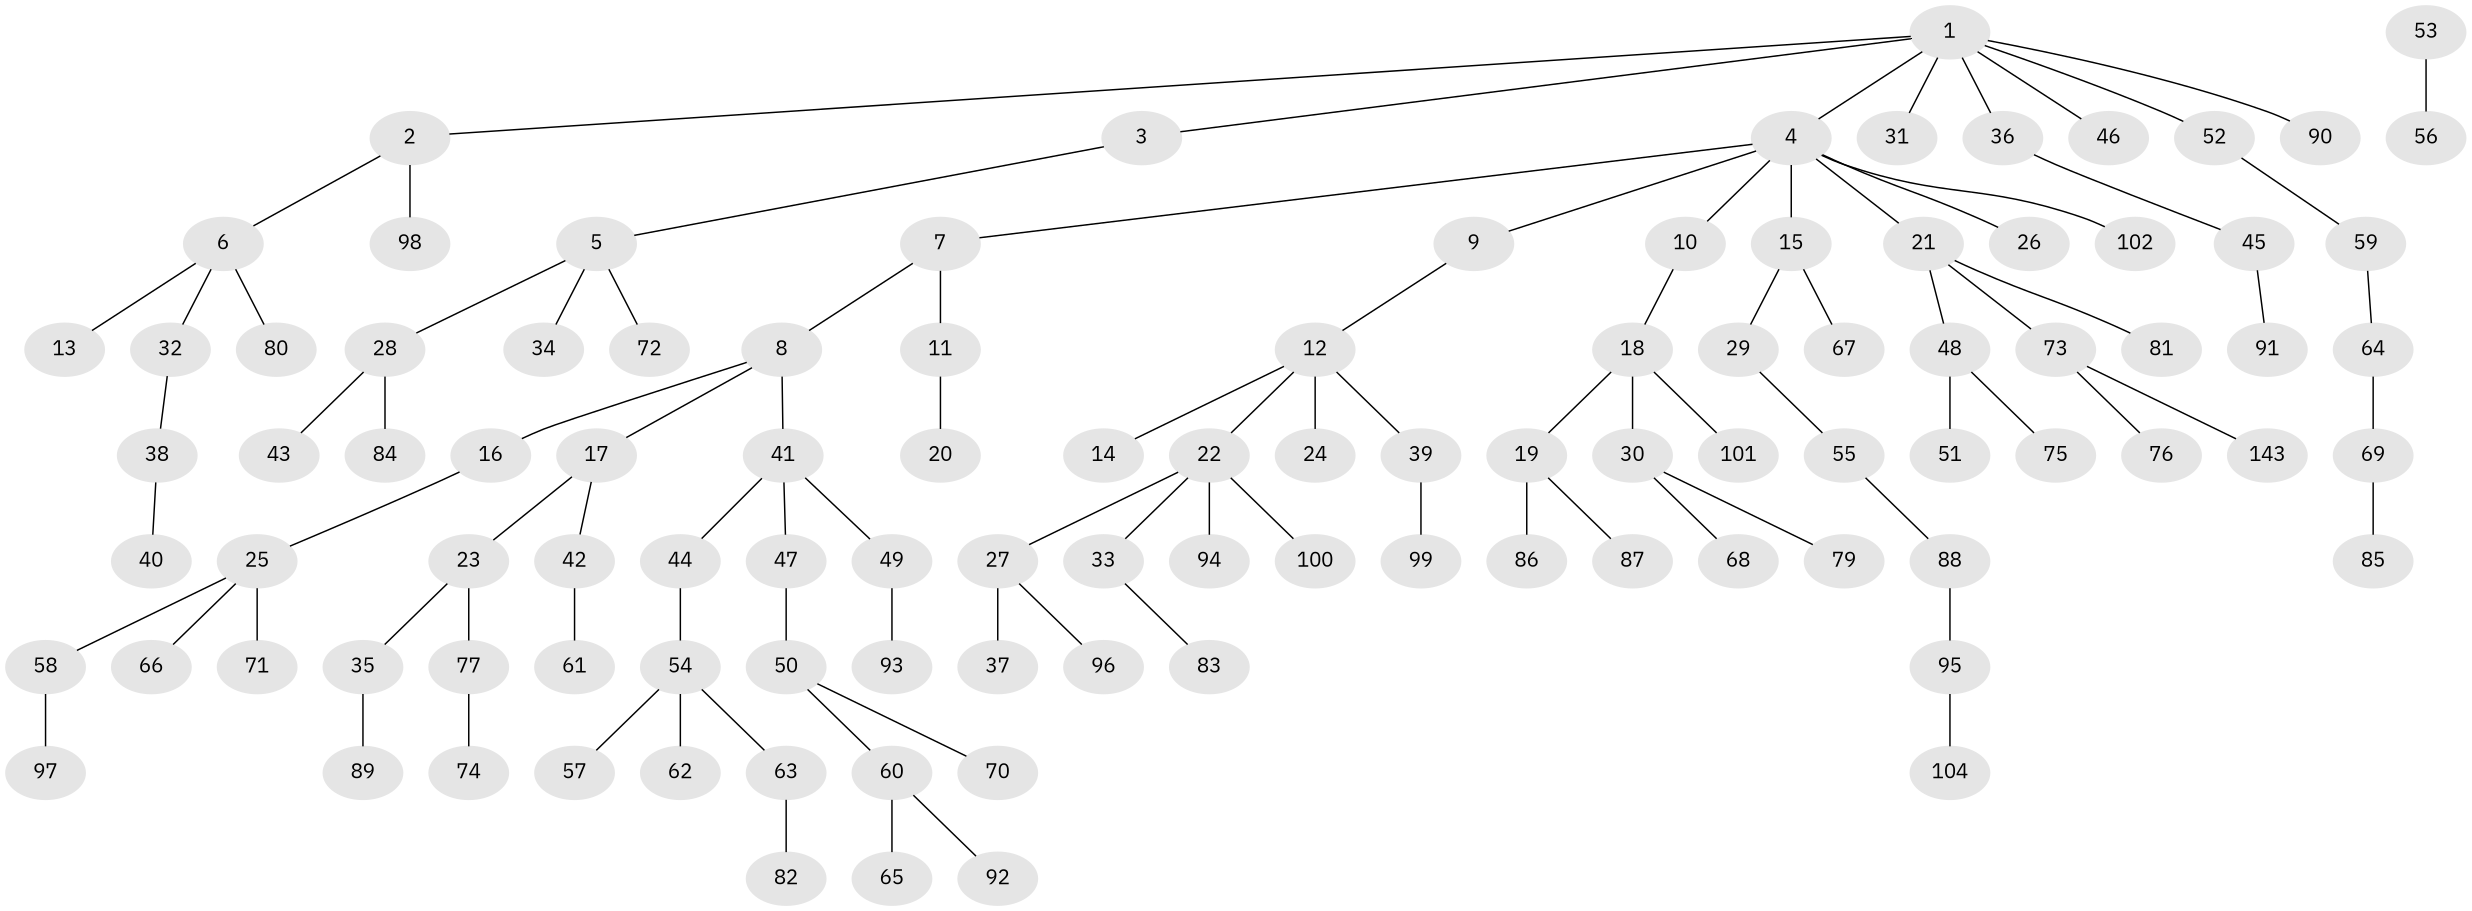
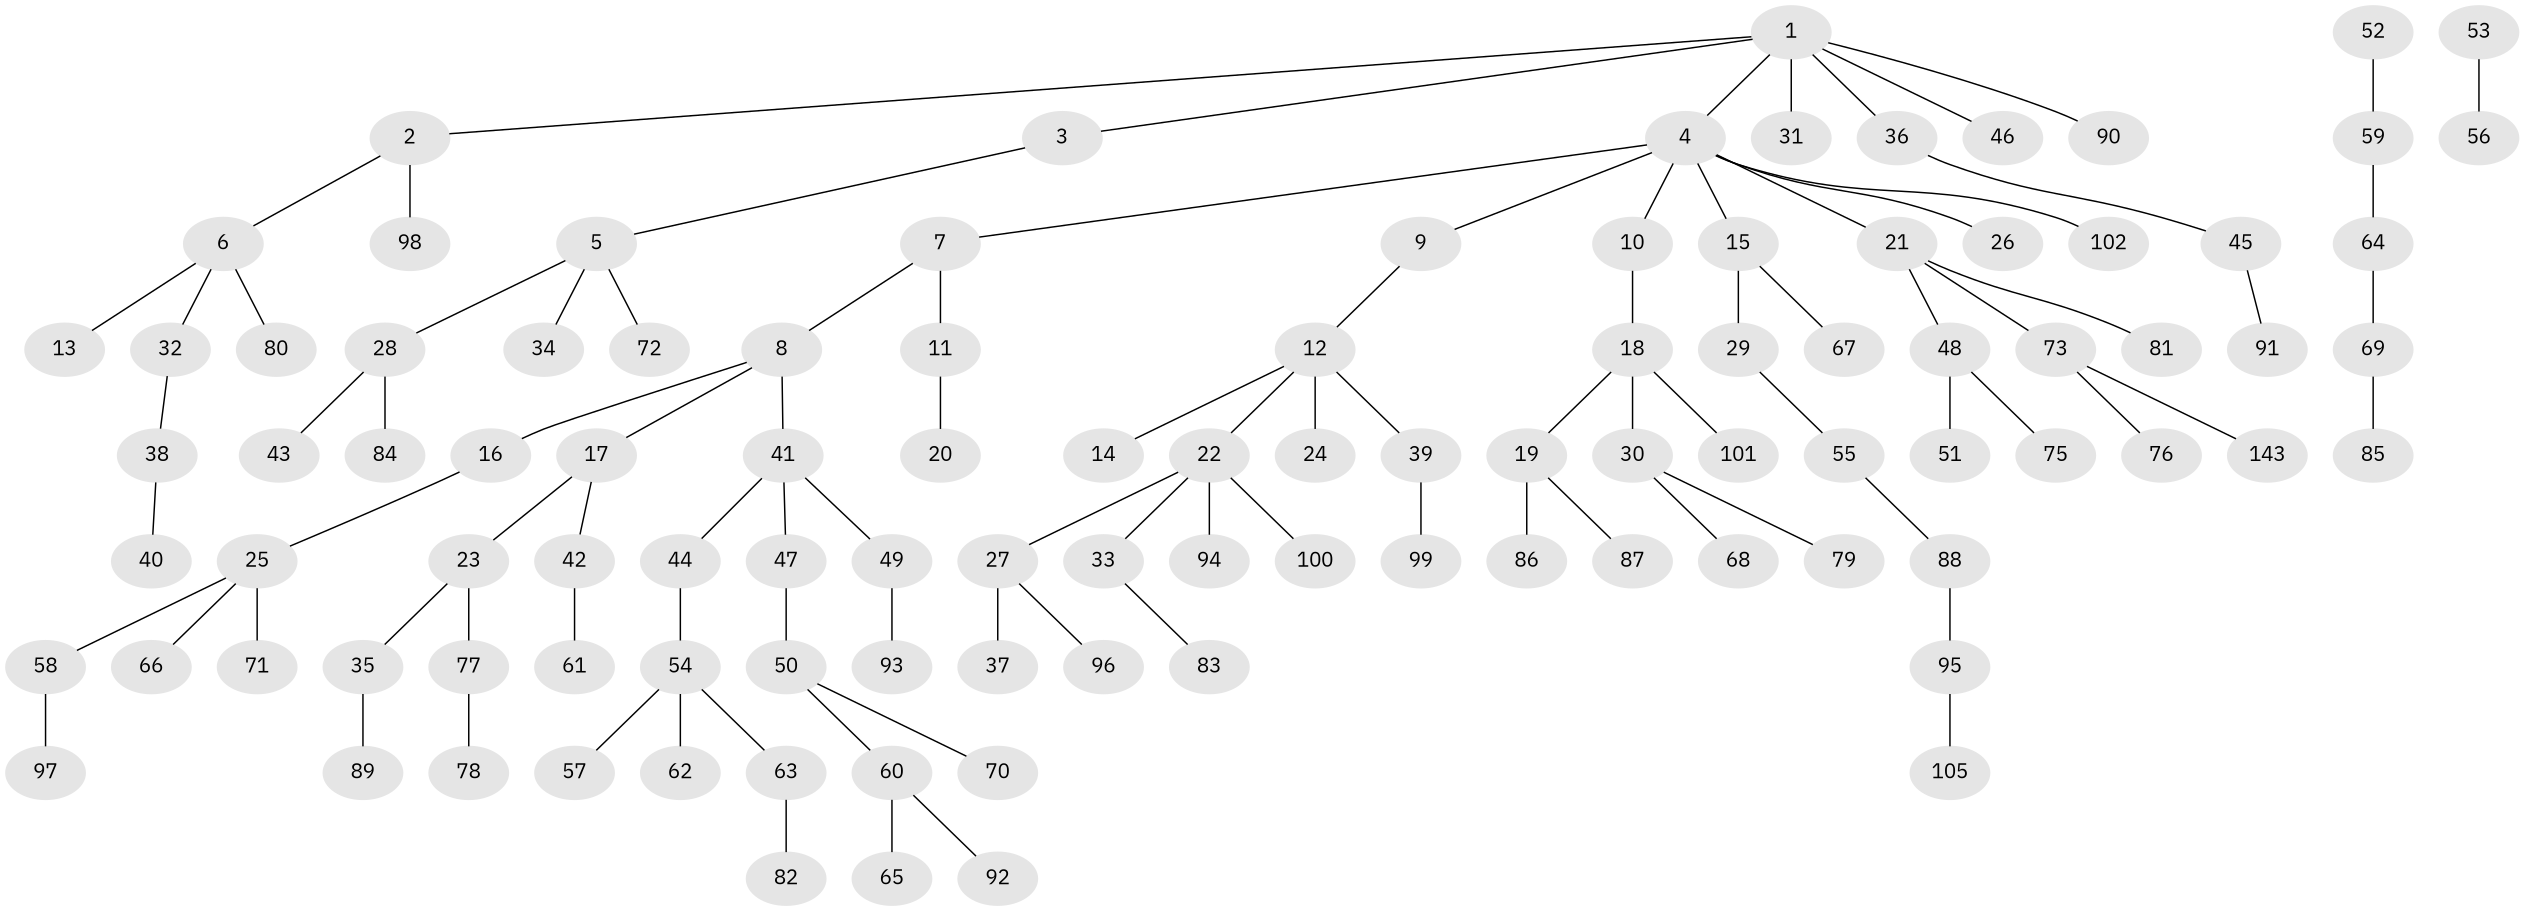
(2085, 81) -> none
(469, 773) -> (469, 773)
(1950, 773) -> (1950, 773)
